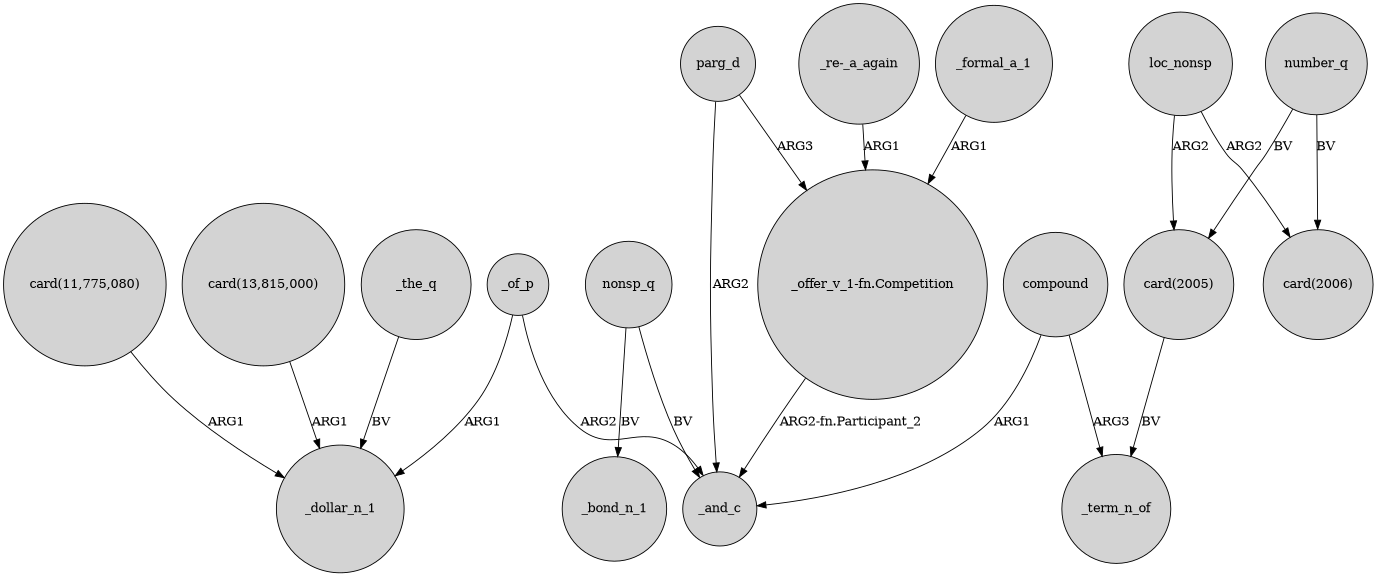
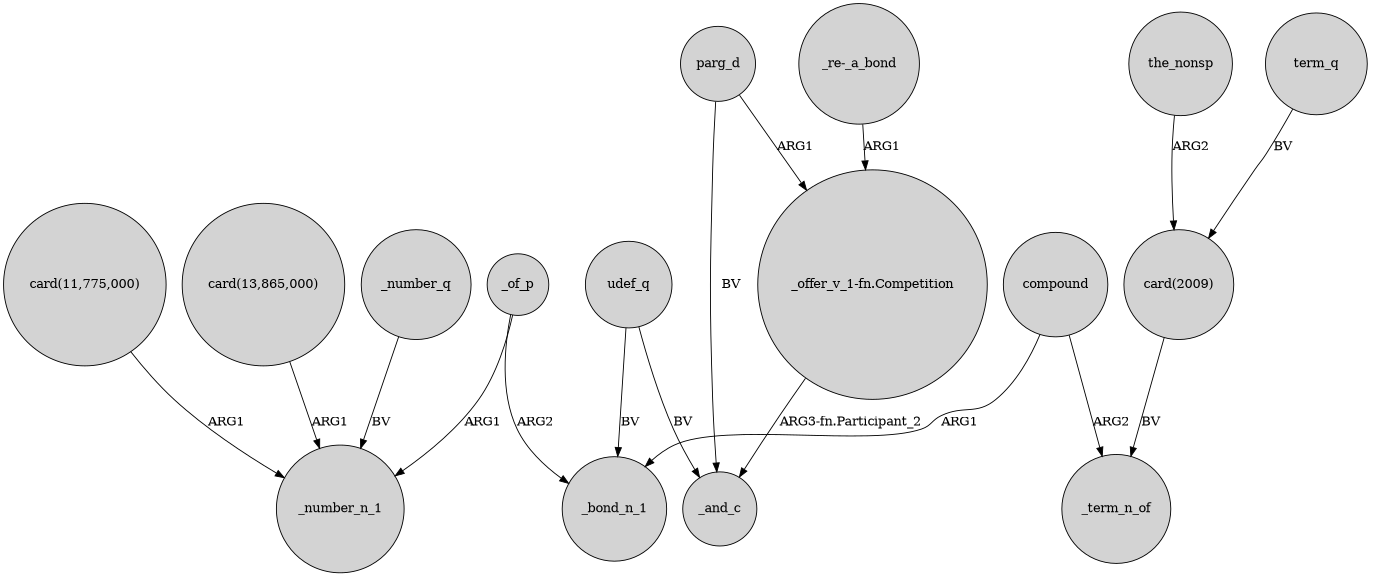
(859, 64) -> (859, 64)
(994, 64) -> none
(1181, 64) -> (1181, 64)
(1316, 64) -> (1316, 64)
(795, 147) -> (795, 147)
(85, 285) -> (85, 285)
(263, 285) -> (263, 285)
(416, 285) -> (416, 285)
(629, 285) -> (629, 285)
(731, 285) -> (731, 285)
(1179, 285) -> (1179, 285)
(1318, 285) -> none
(851, 422) -> (851, 422)
(1111, 422) -> (1111, 422)
(581, 429) -> (509, 405)
(931, 461) -> (864, 436)
(340, 509) -> (340, 509)
